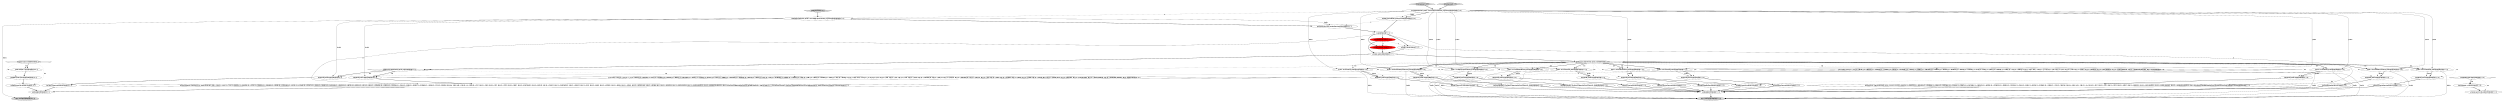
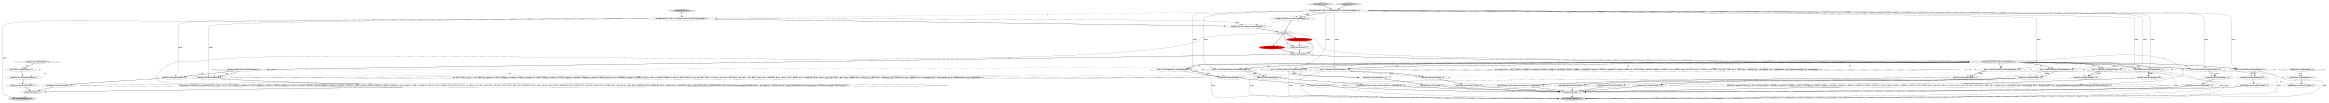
(1425, 81) -> (1848, 81)
(2485, 83) -> (2276, 81)
